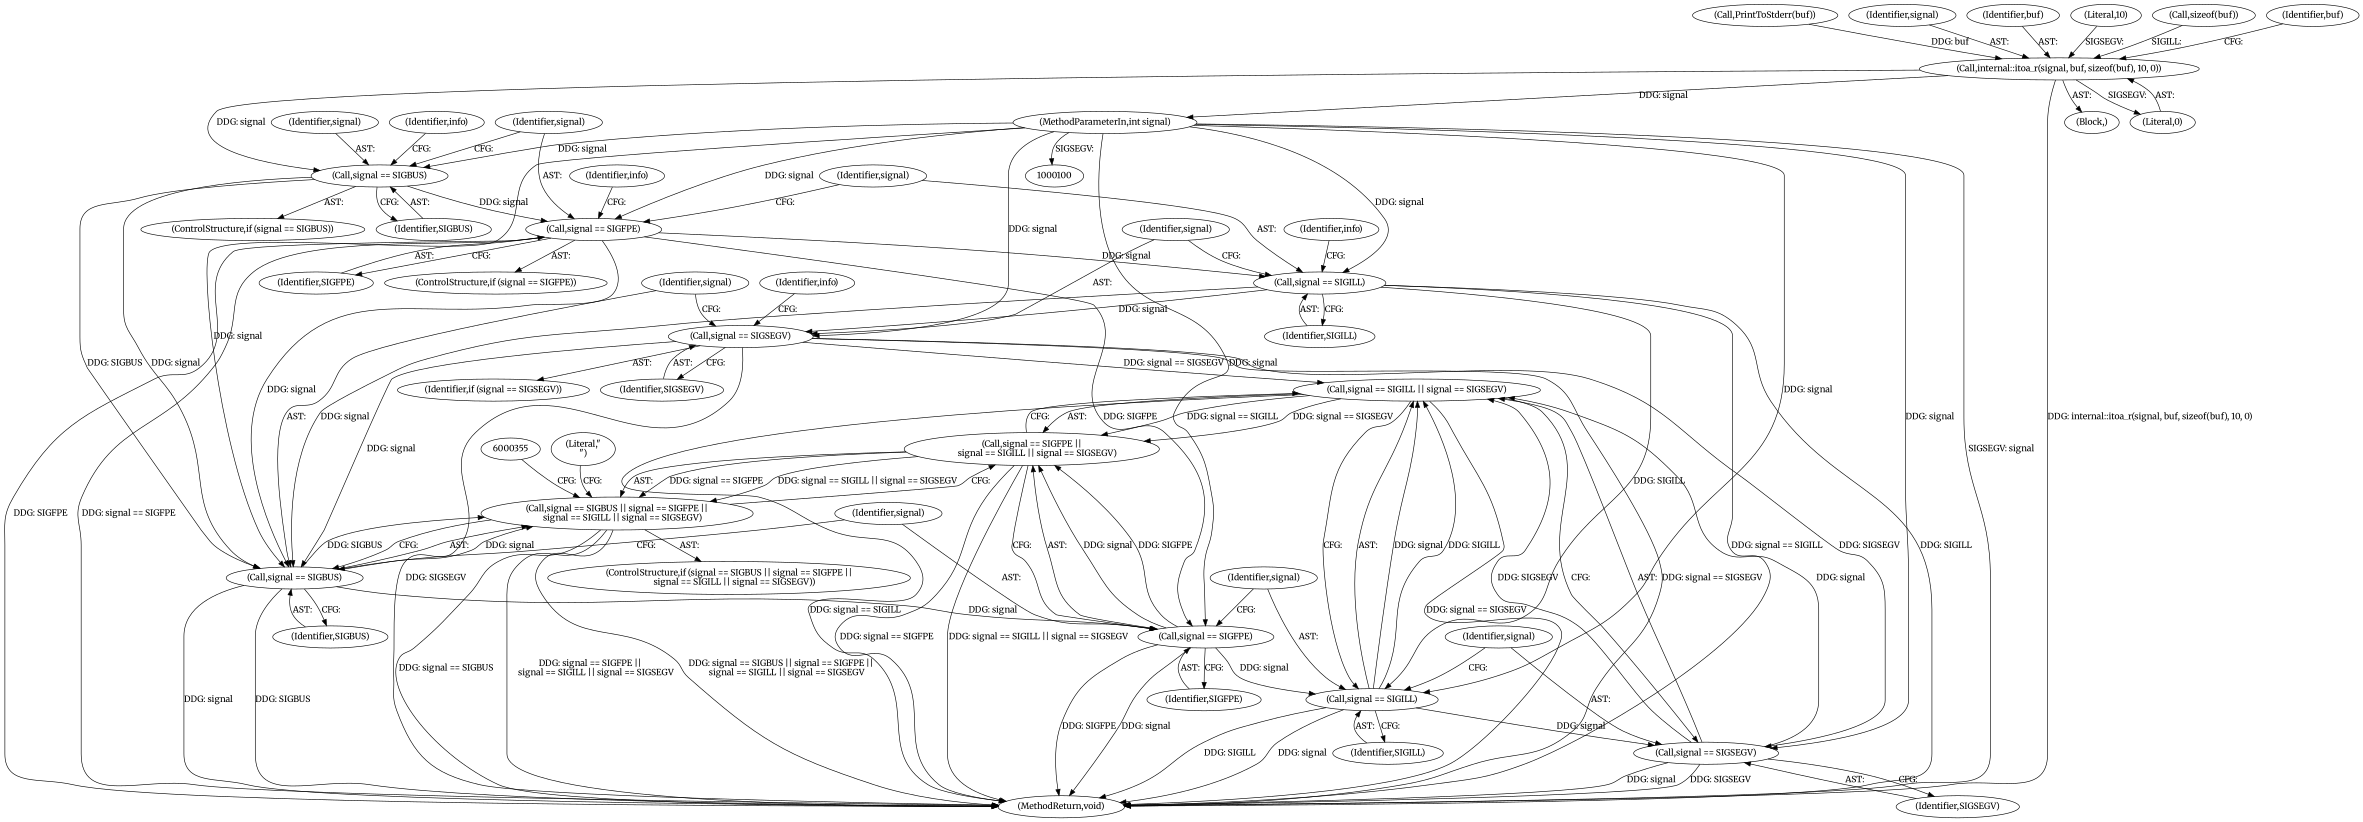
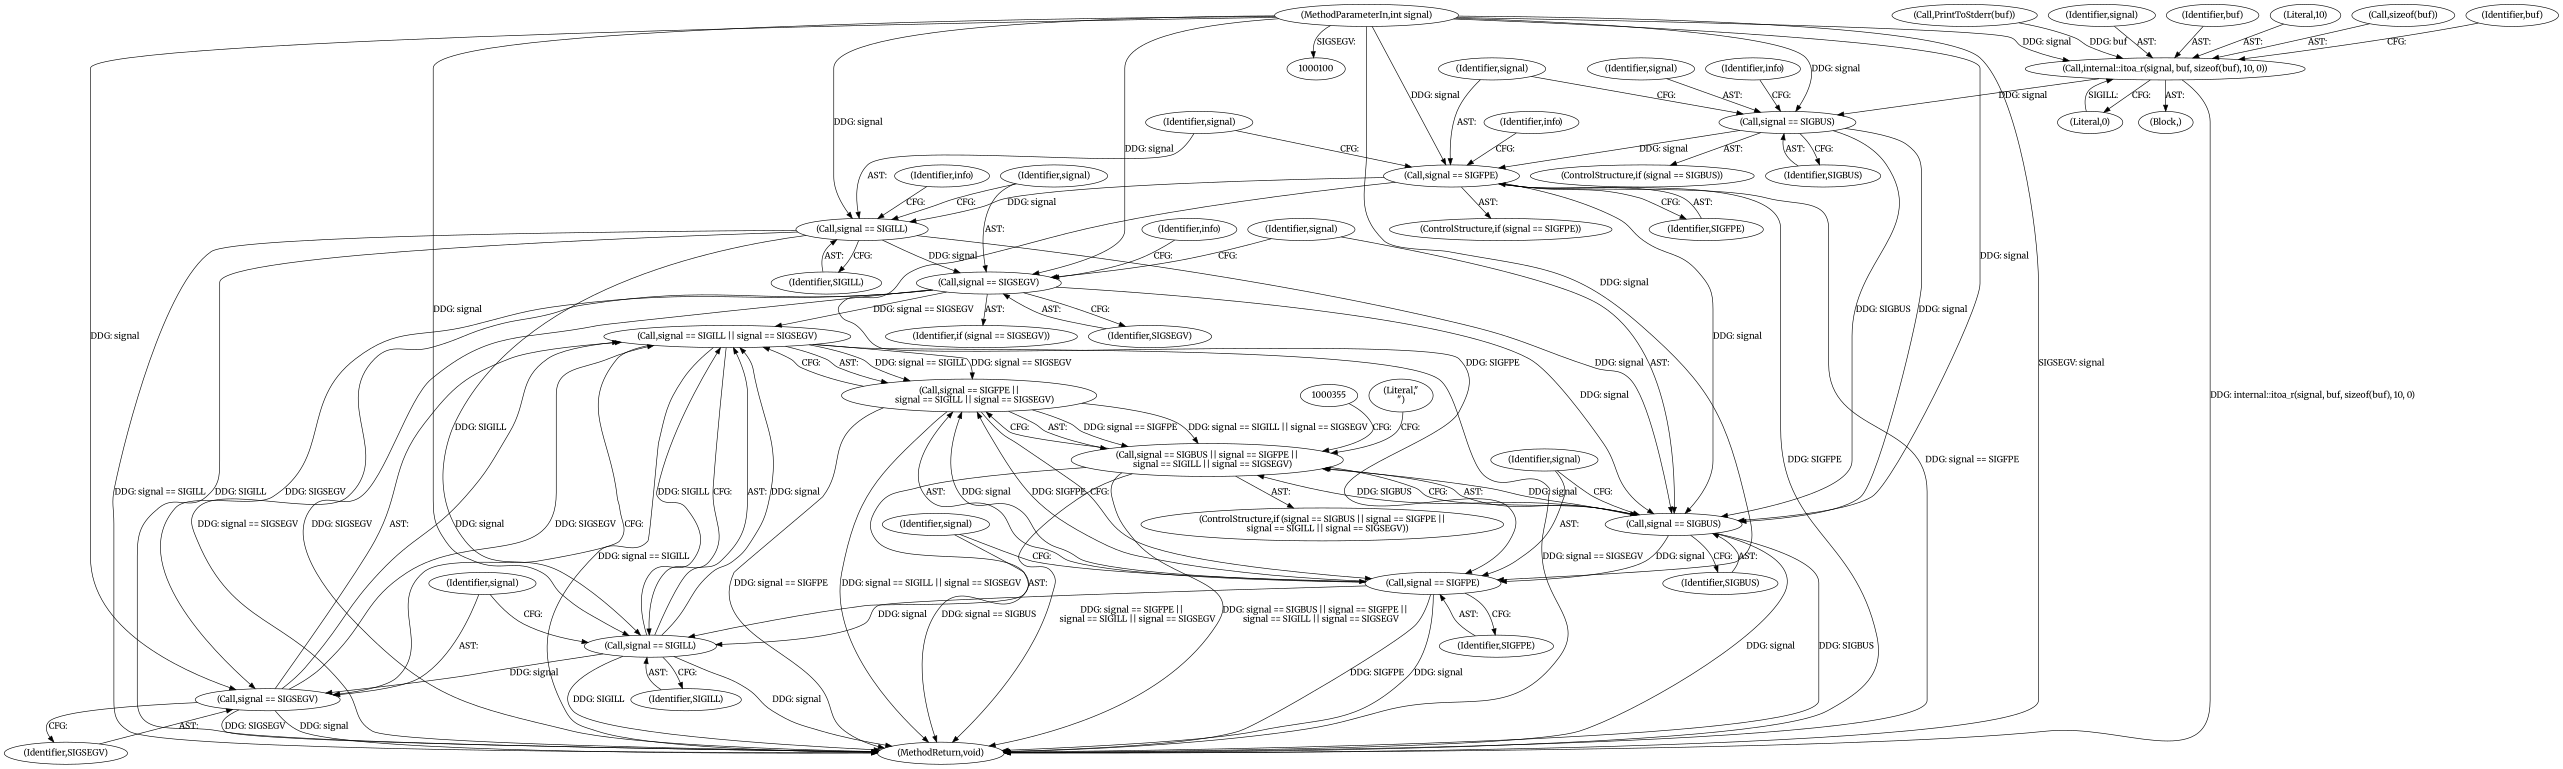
(2106, 42) -> (2254, 42)
(2168, 42) -> (2319, 42)
(1571, 96) -> (1855, 27)
(2128, 96) -> (2142, 96)
(2166, 96) -> (2104, 96)
(511, 449) -> (1329, 396)
